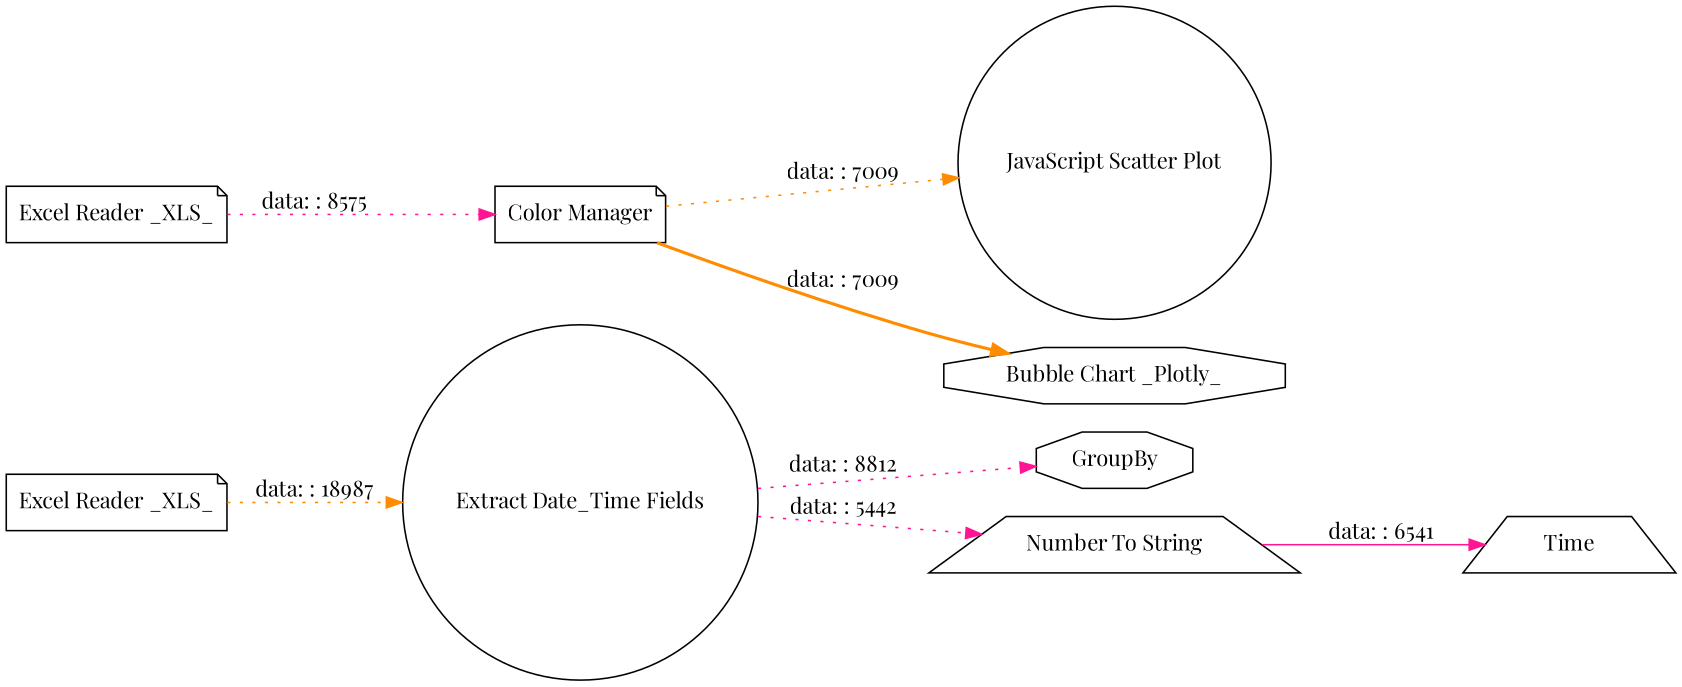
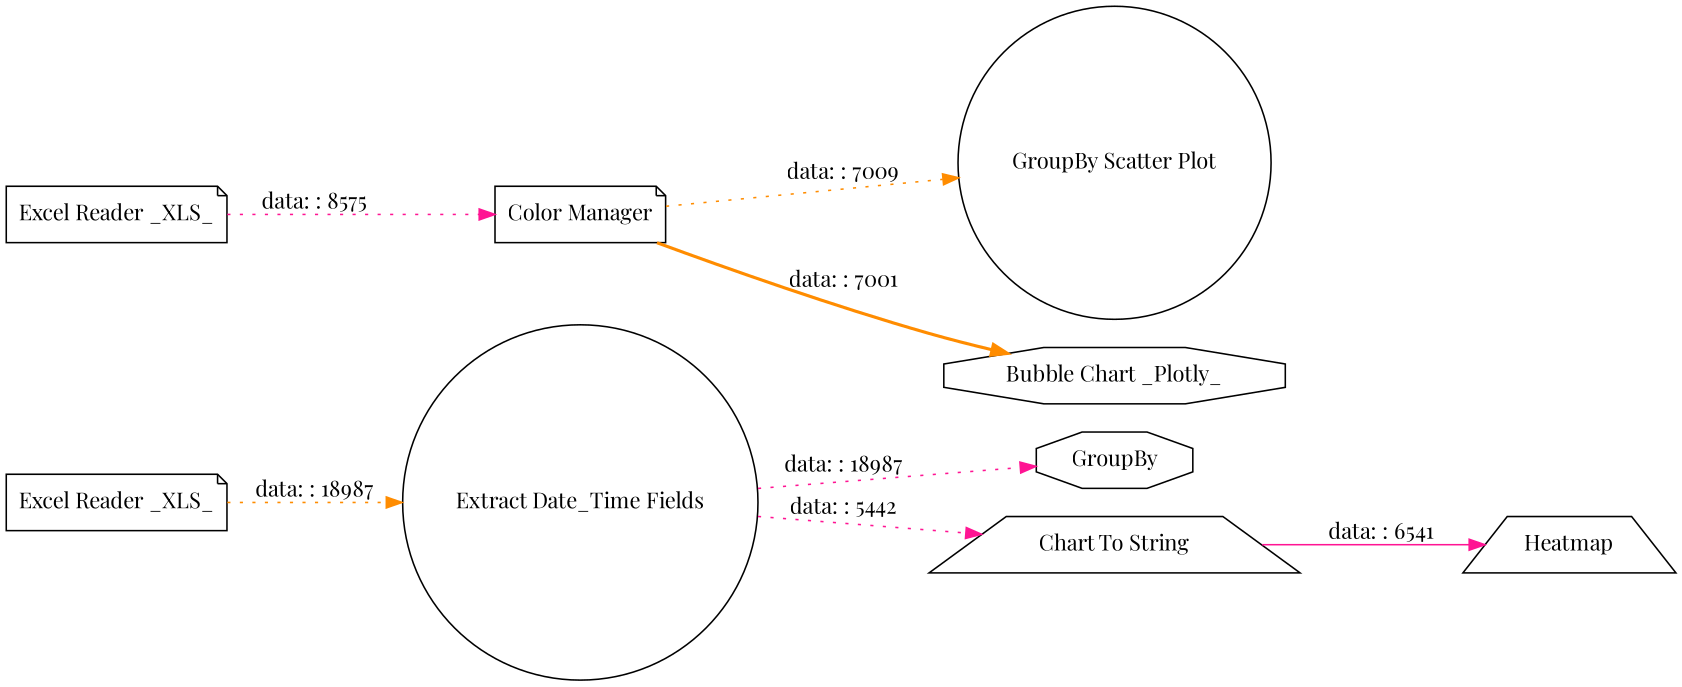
(1115, 163) -> (1115, 163)
(844, 281) -> (844, 281)
(844, 466) -> (844, 466)
(1115, 545) -> (1115, 545)
(1569, 545) -> (1569, 545)
